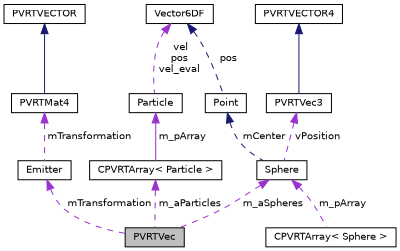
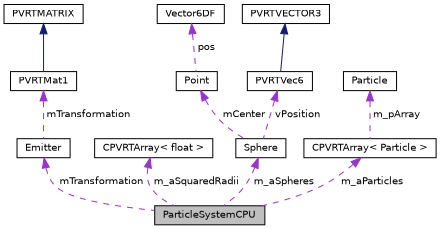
(45, 14) -> (44, 14)
(299, 14) -> (286, 14)
(154, 61) -> none
(211, 61) -> (194, 53)
(45, 103) -> (44, 81)
(299, 103) -> (280, 81)
(156, 142) -> (370, 120)
(242, 145) -> (222, 122)
none -> (154, 148)
(155, 237) -> (210, 215)
(331, 237) -> none
